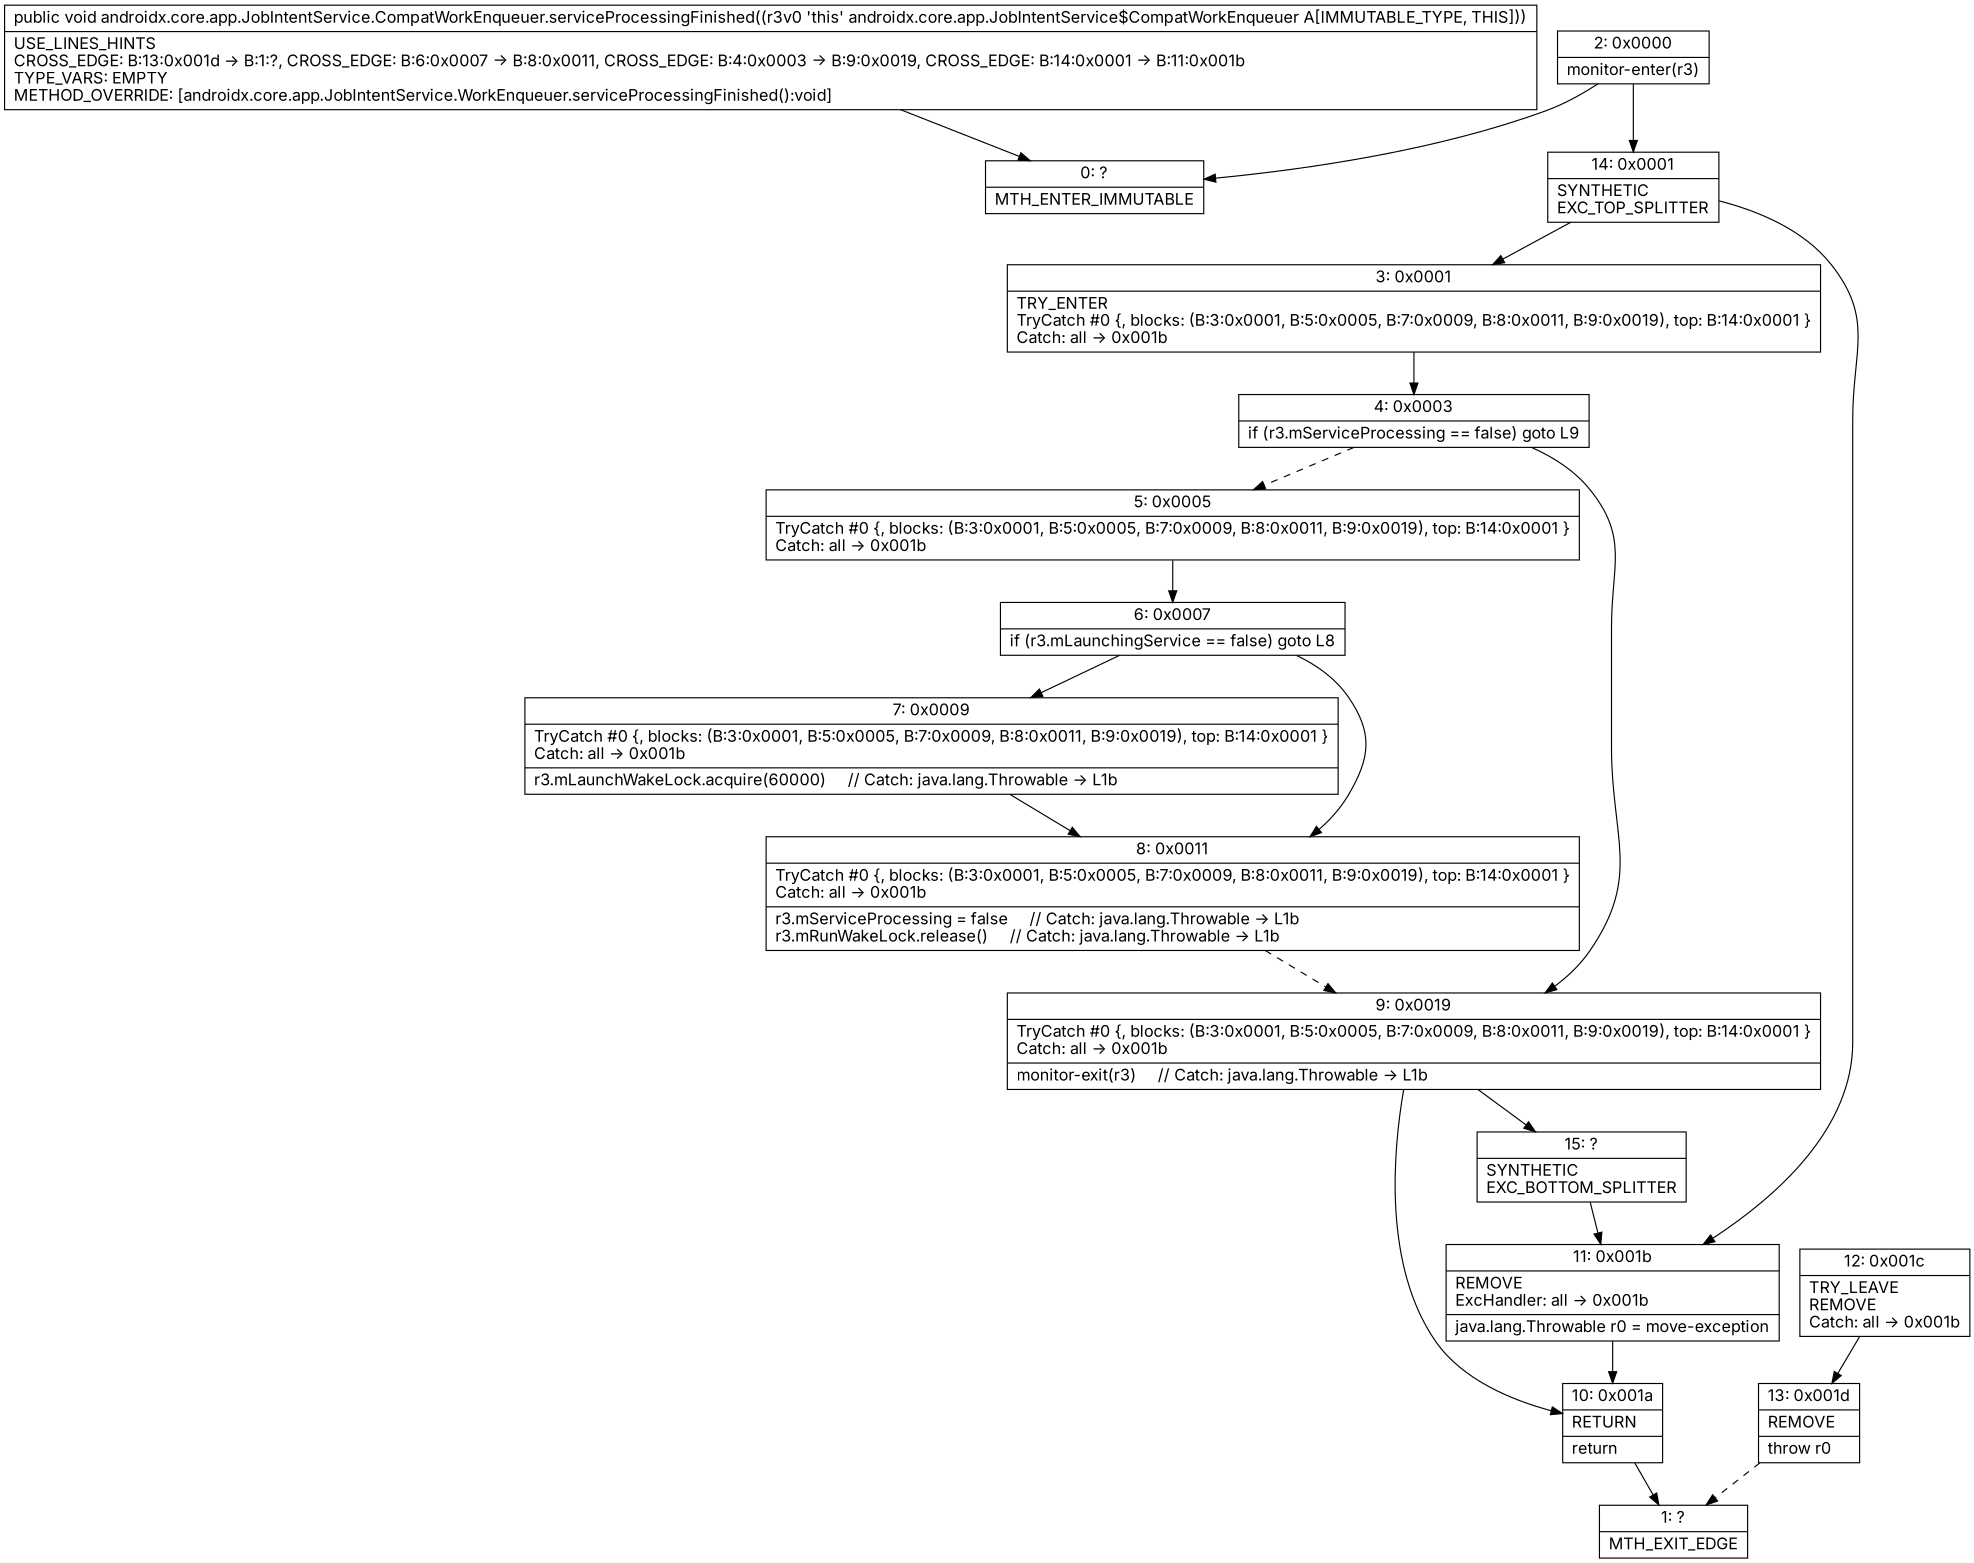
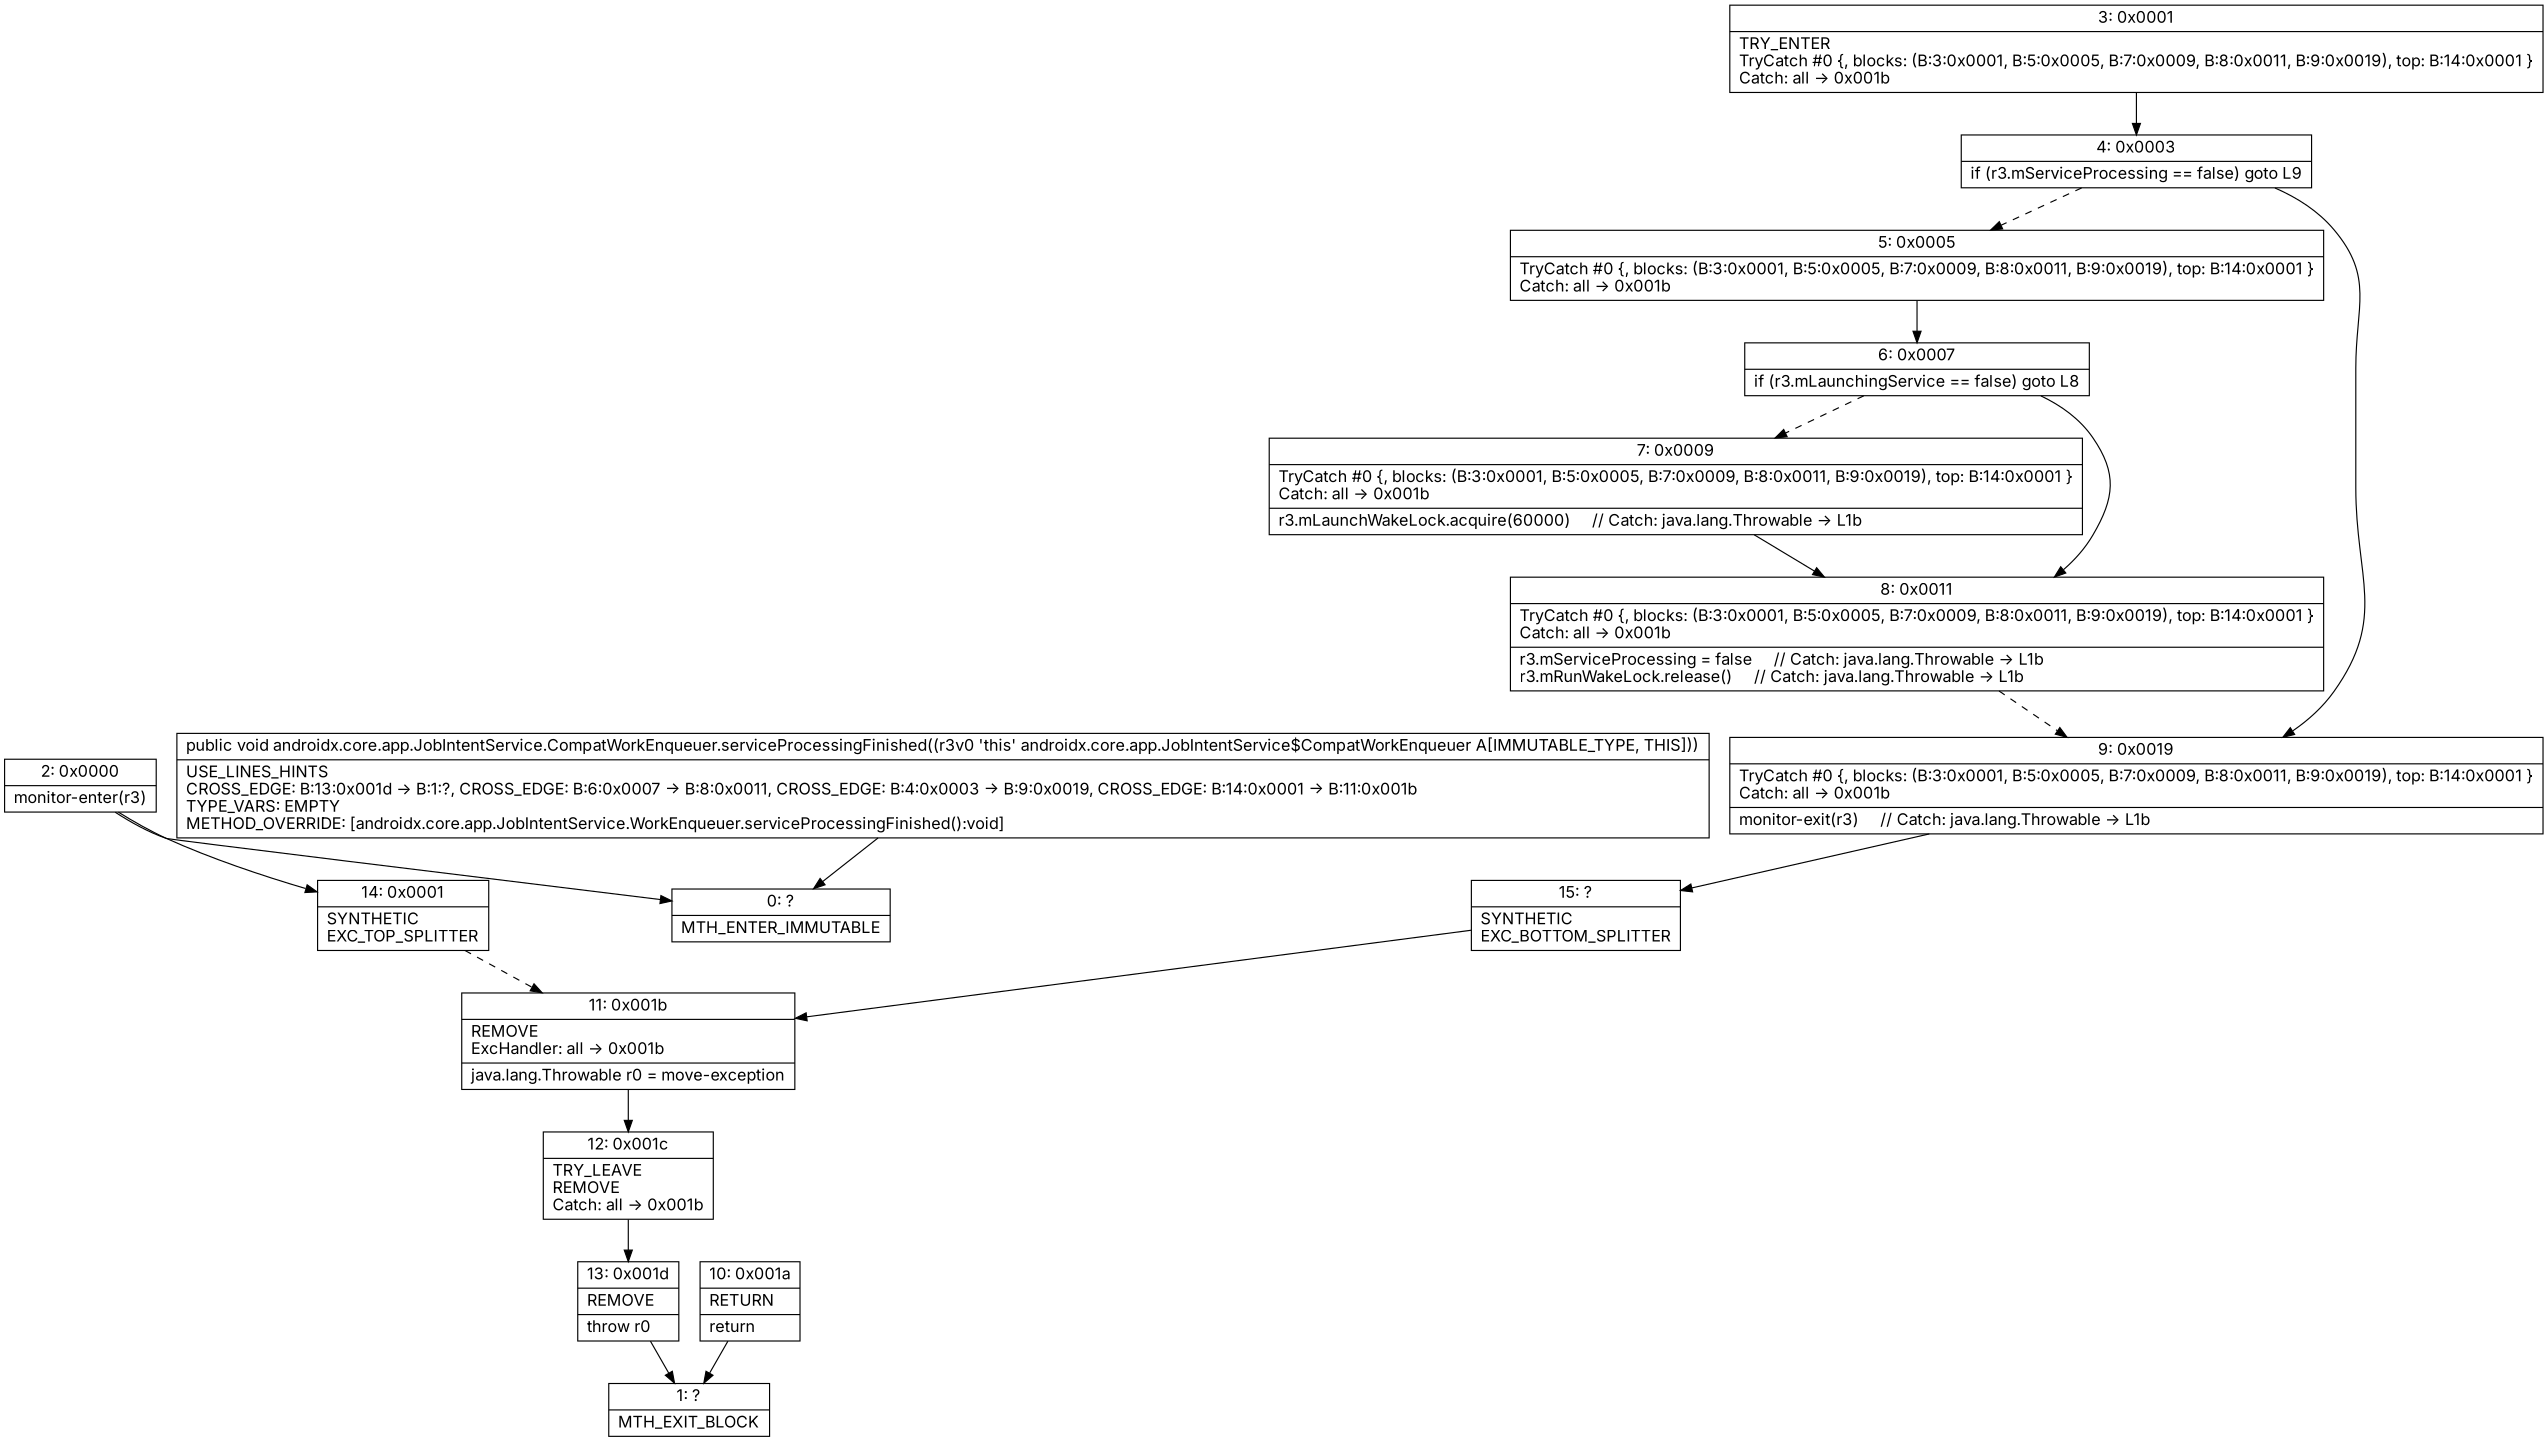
(1537, 241) -> none
(1080, 674) -> (1825, 414)
(1853, 710) -> (498, 969)
(1410, 1286) -> none
(1613, 1356) -> (628, 1105)
(1738, 1480) -> (660, 1357)
(1674, 1544) -> (689, 1423)
